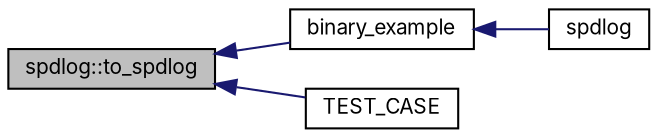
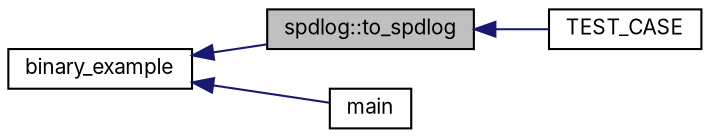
(599, 29) -> (371, 109)
(263, 47) -> (240, 48)
